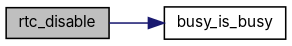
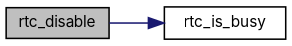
(225, 23) -> (225, 23)
